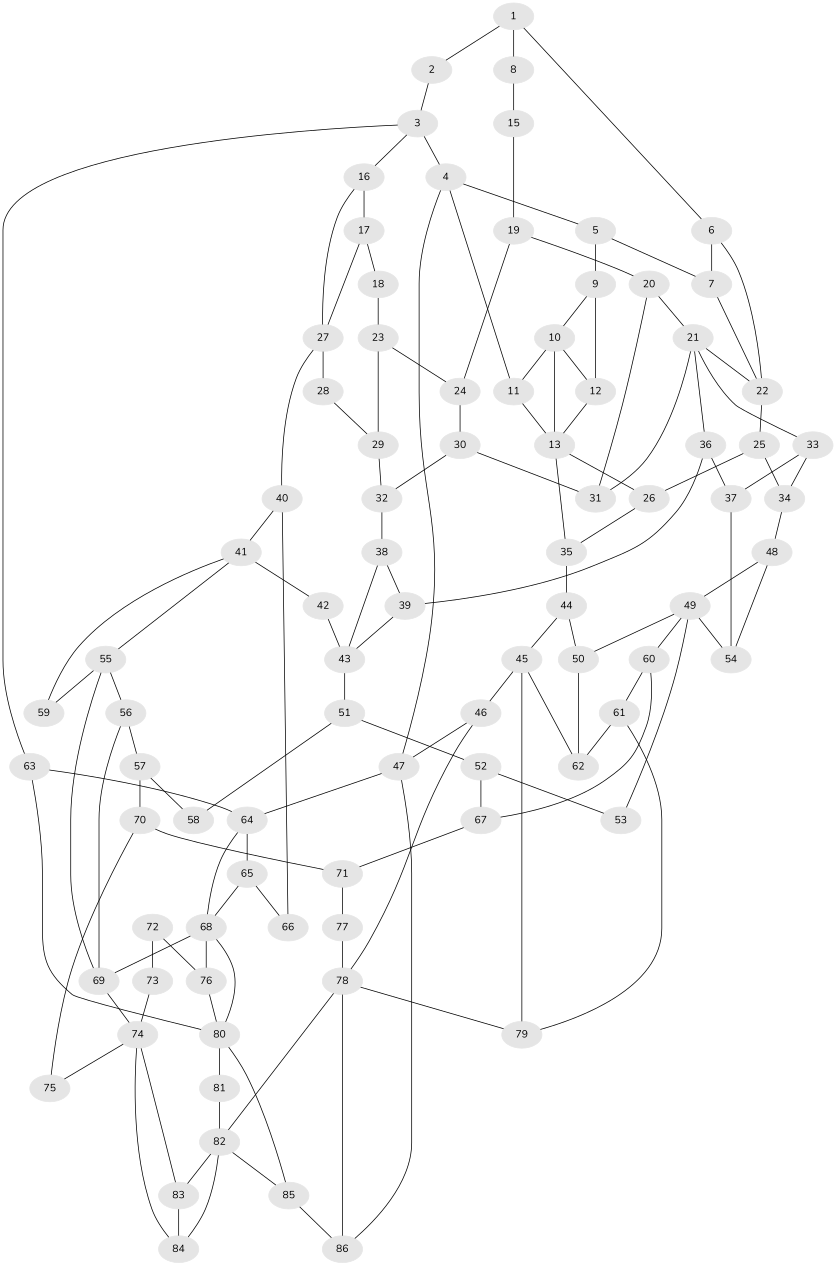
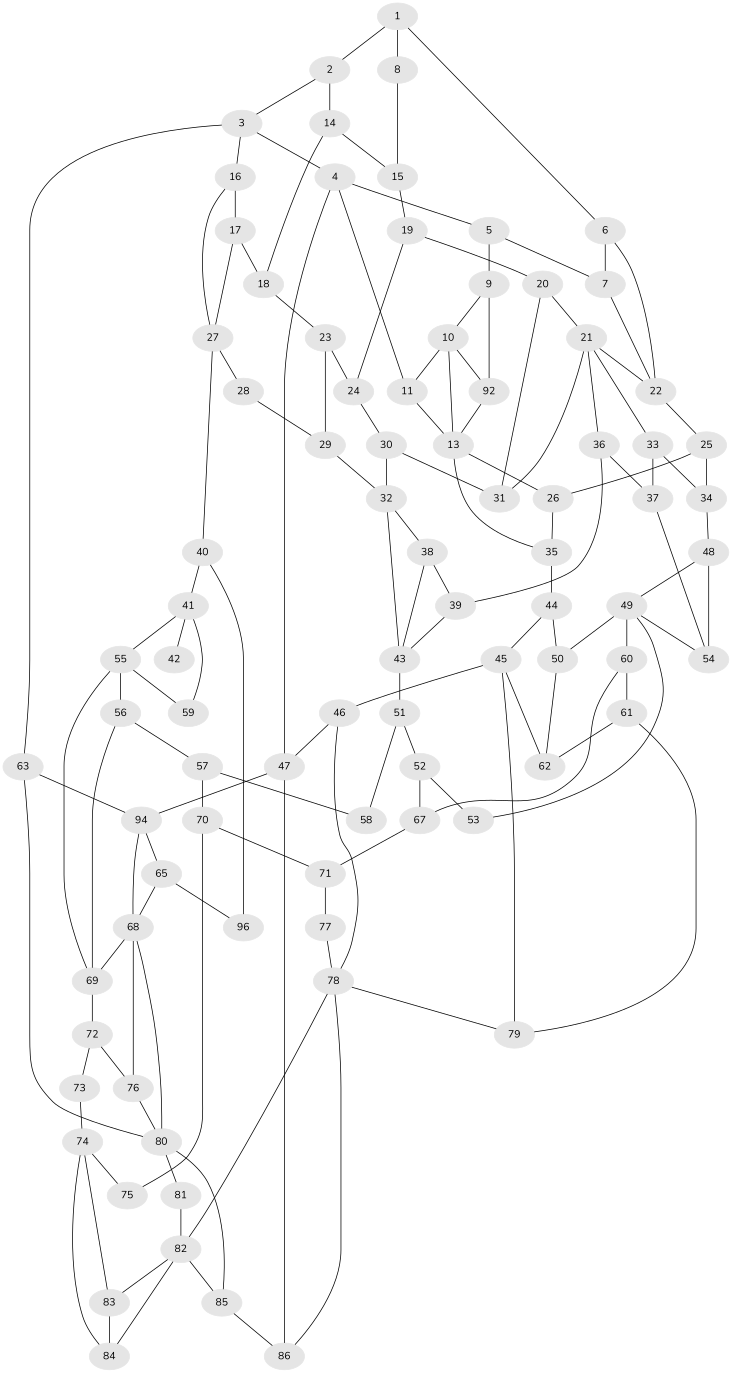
none -> (330, 124)
(596, 392) -> (489, 392)
(334, 633) -> (393, 579)
(247, 820) -> (141, 820)
(288, 928) -> (243, 928)
(115, 1003) -> (92, 1008)
